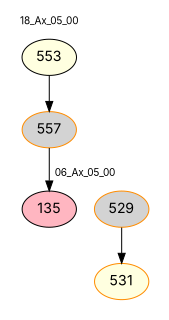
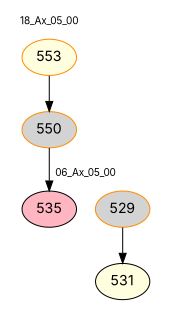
(49, 57) -> (49, 57)
(49, 130) -> (49, 130)
(49, 209) -> (49, 209)
(122, 282) -> (123, 282)
